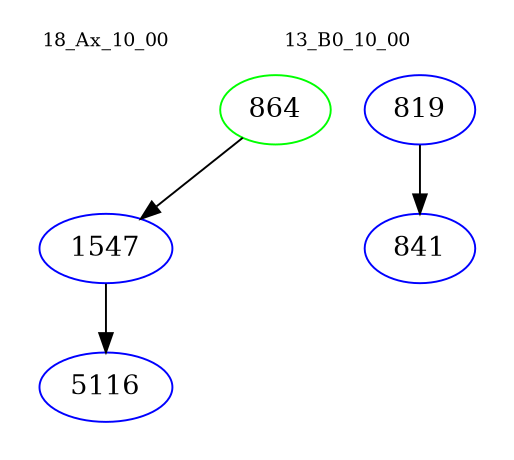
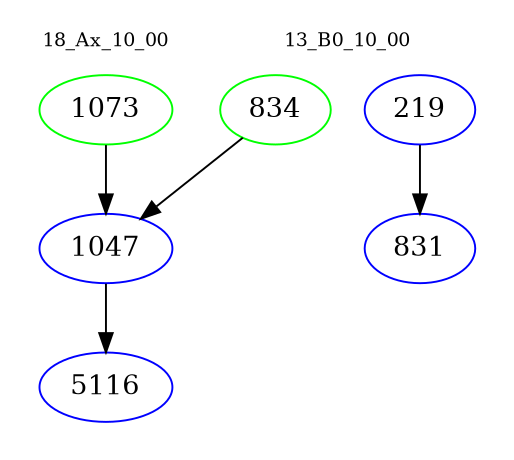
none -> (106, 110)
(275, 110) -> (275, 110)
(420, 110) -> (420, 110)
(106, 249) -> (106, 249)
(420, 249) -> (420, 249)
